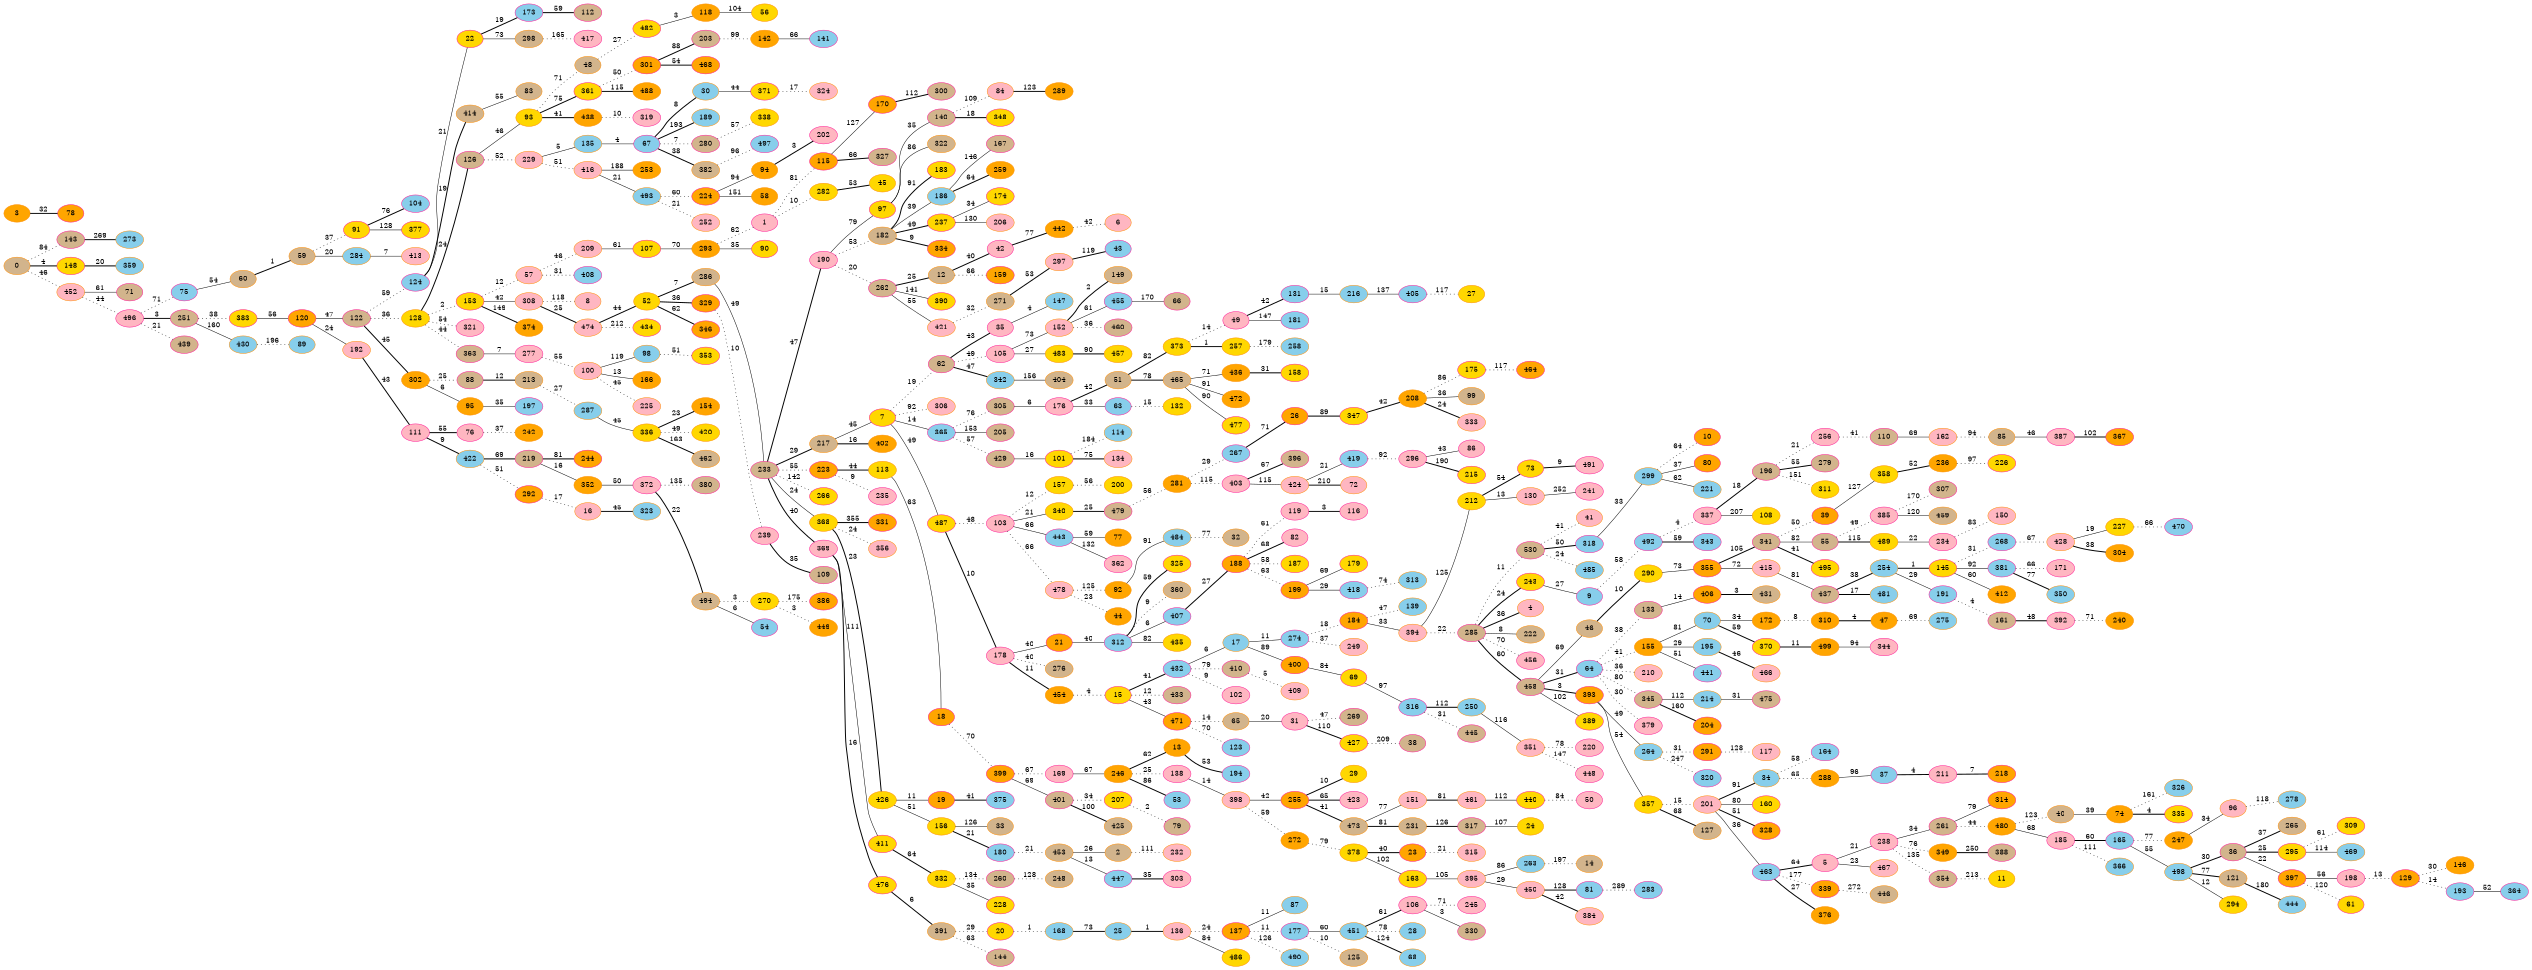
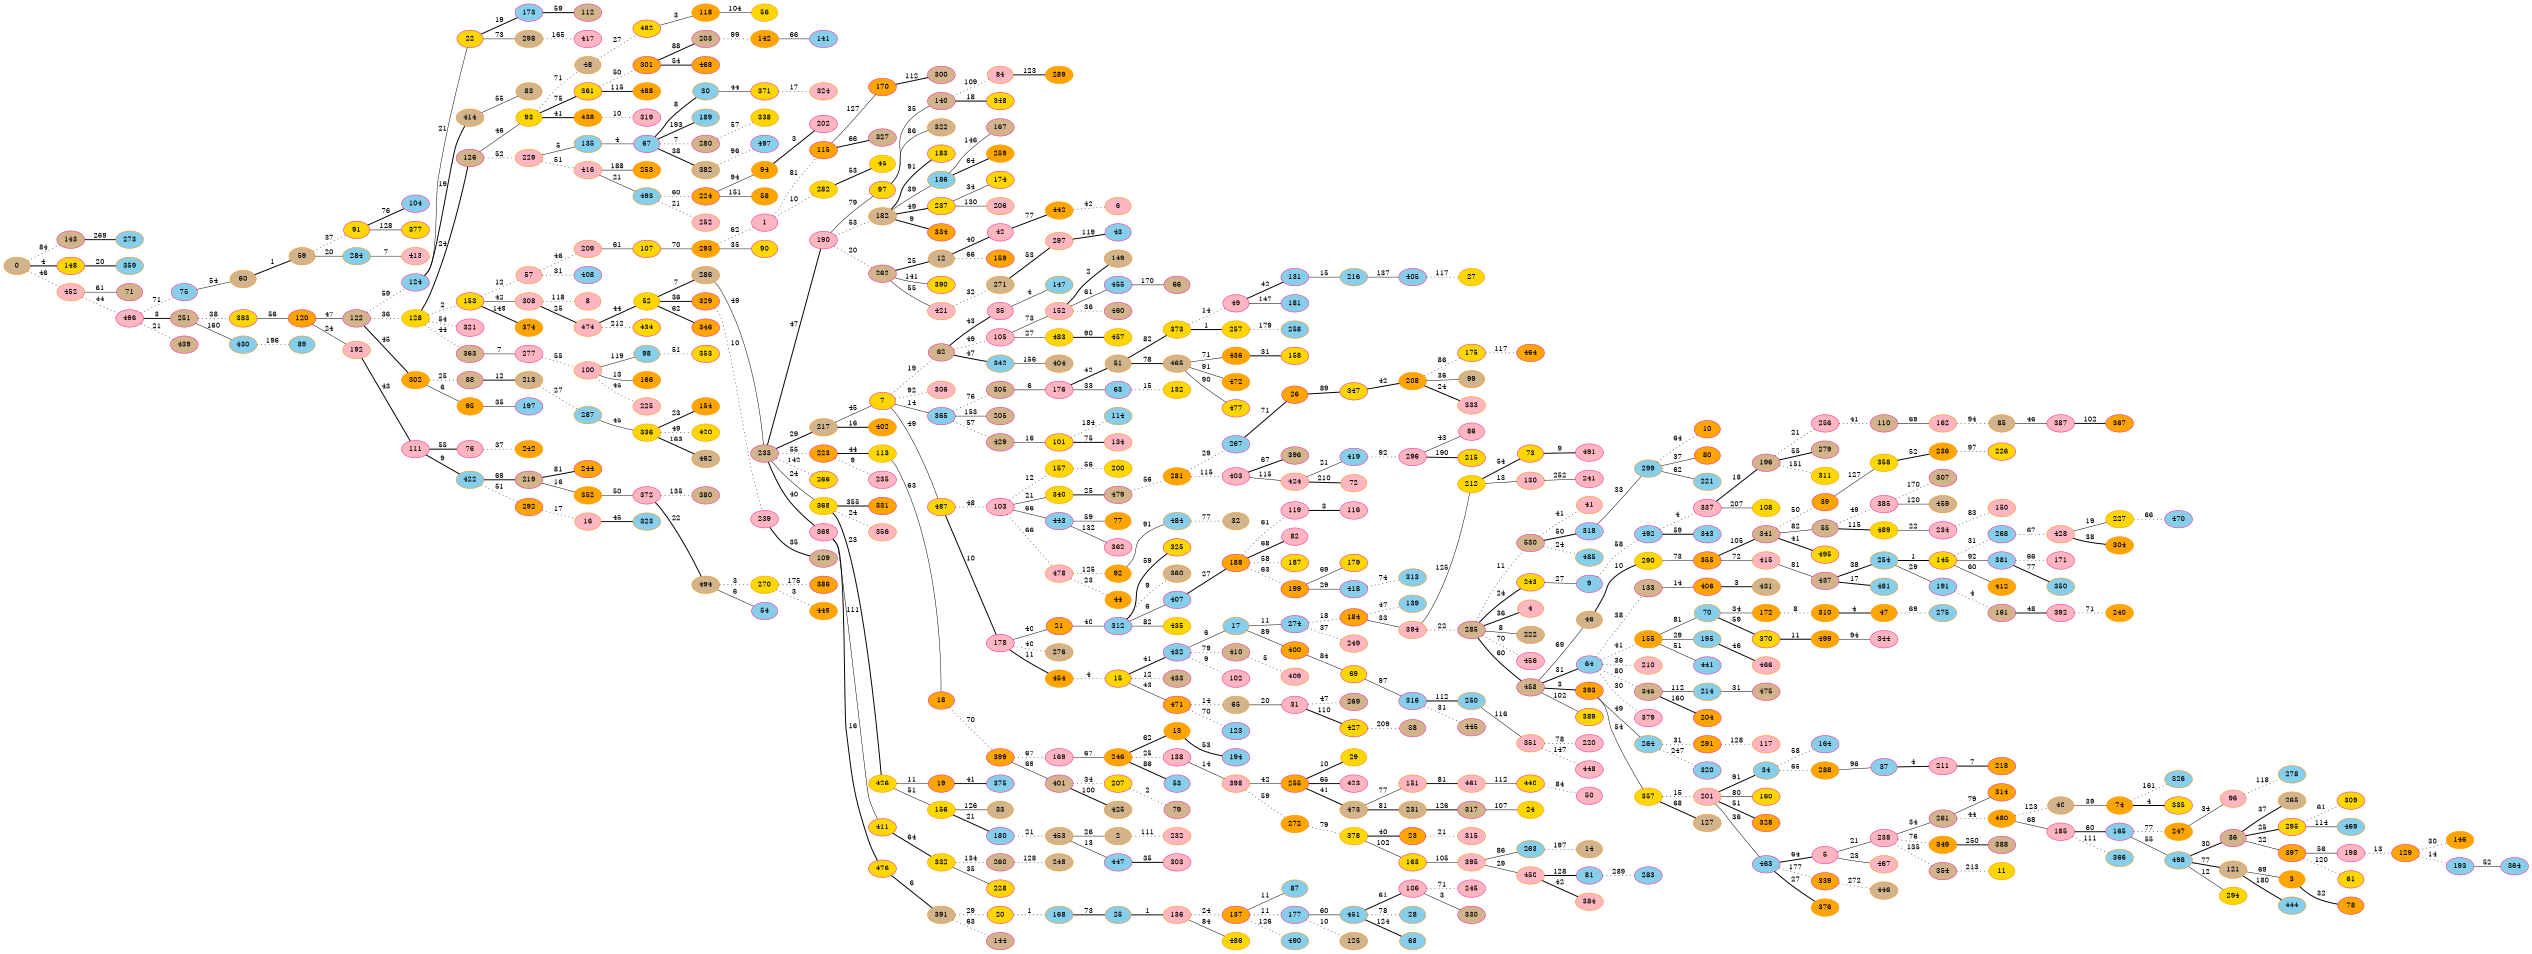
none -> (2263, 875)
